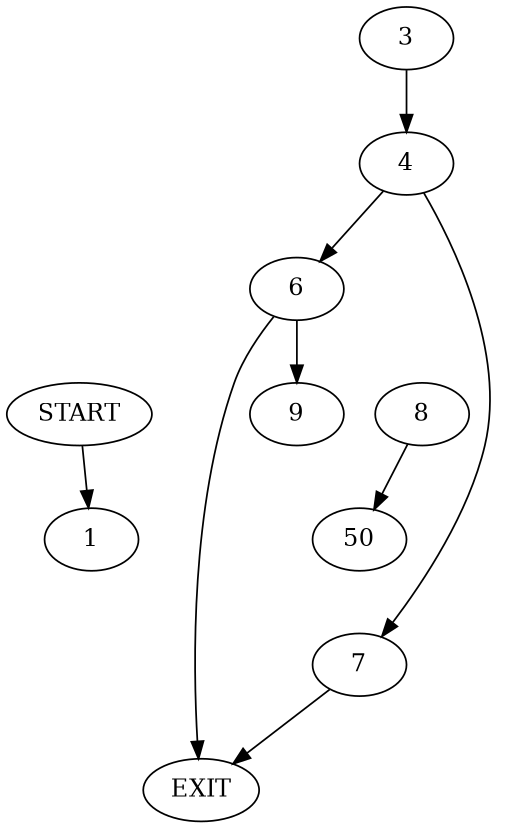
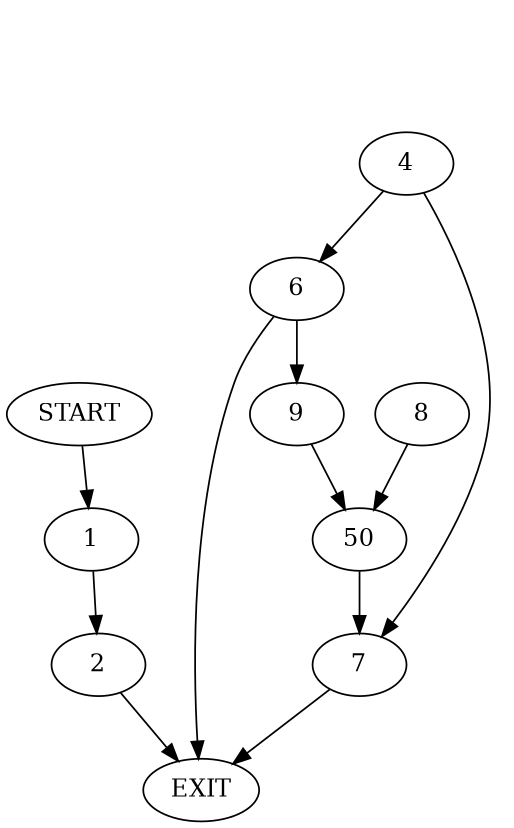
(407, 38) -> none
none -> (324, 469)
none -> (360, 594)
none -> (98, 665)
